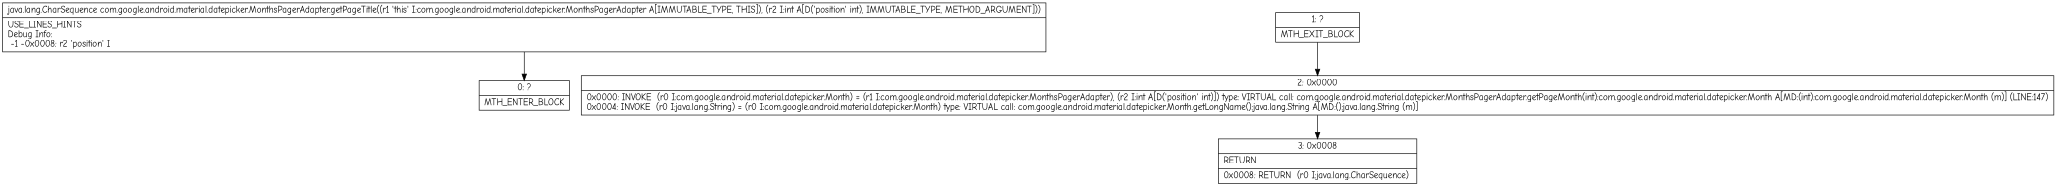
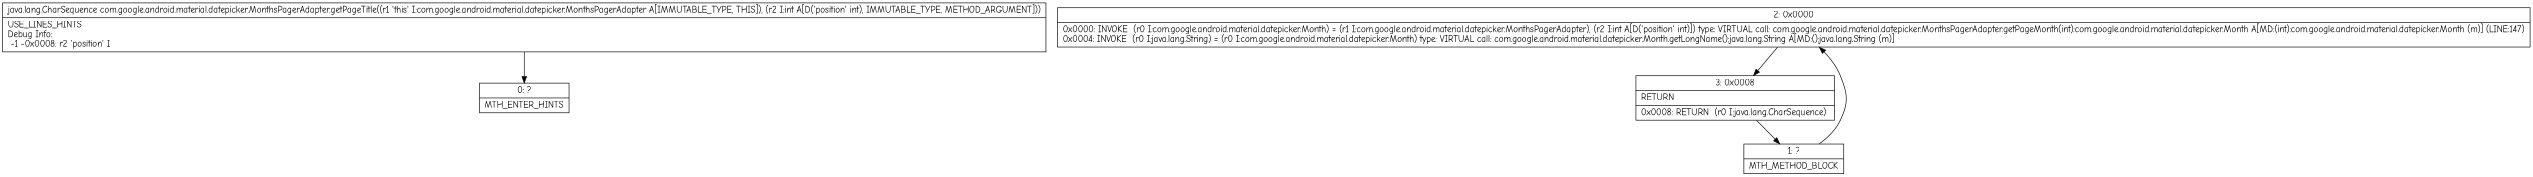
(1318, 34) -> (1794, 166)
(524, 102) -> (524, 105)
none -> (1766, 130)
